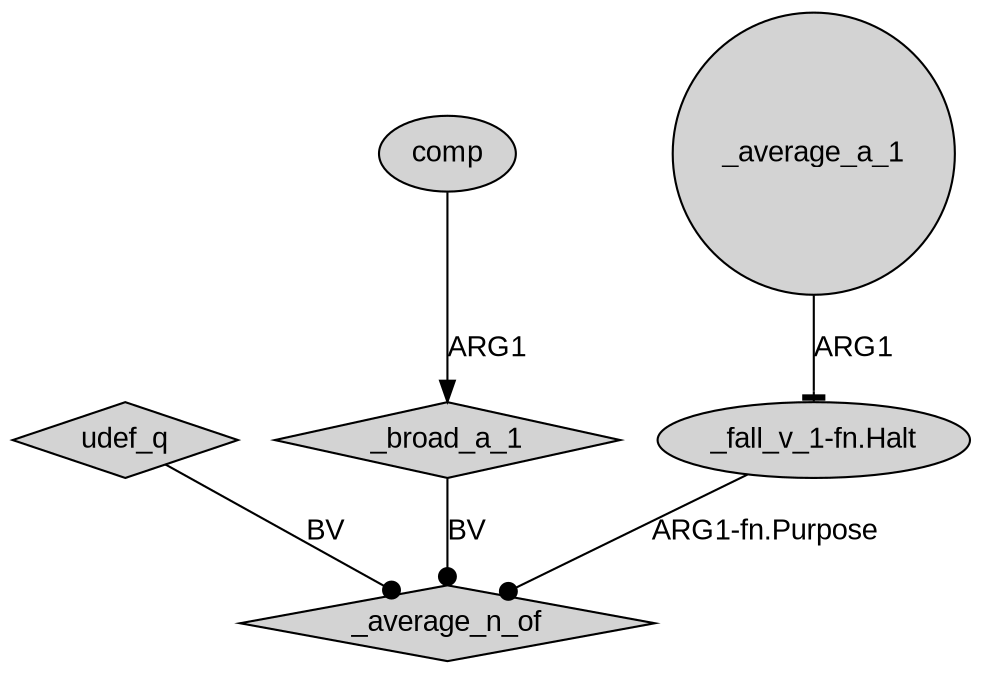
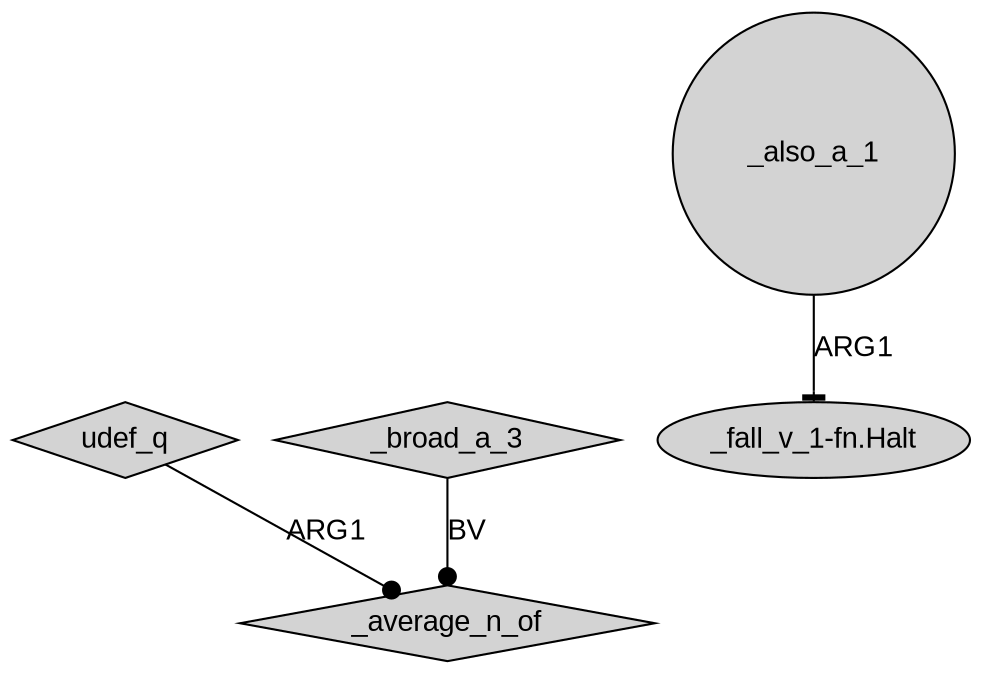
(447, 154) -> none
(814, 154) -> (814, 154)
(447, 440) -> (447, 440)
(632, 531) -> none
(326, 532) -> (326, 532)
